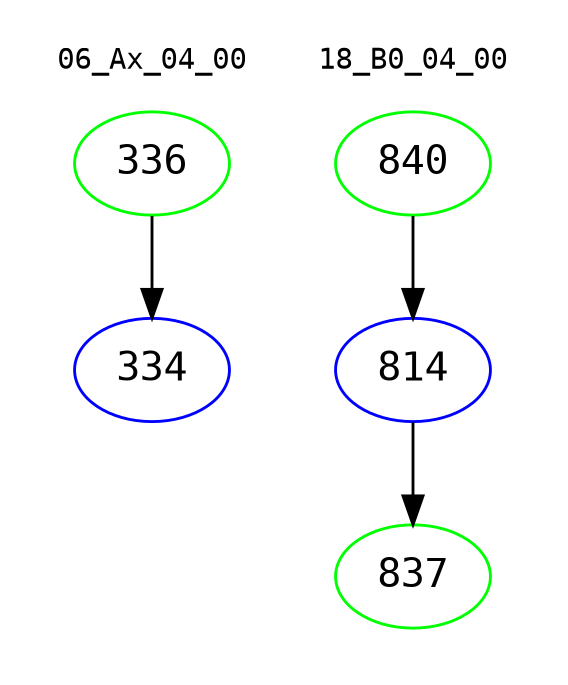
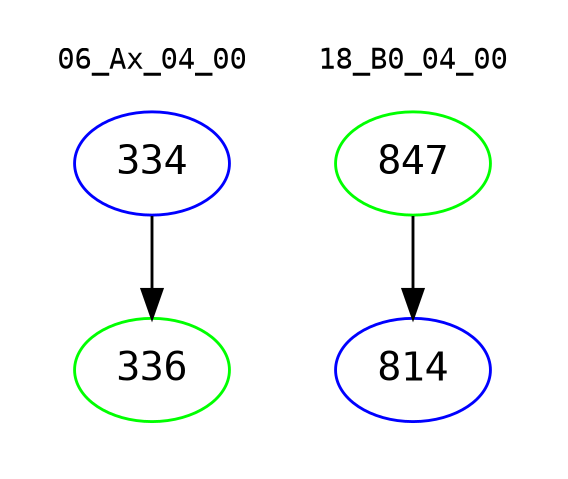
(413, 163) -> (413, 163)
(152, 253) -> (152, 253)
(413, 576) -> none
